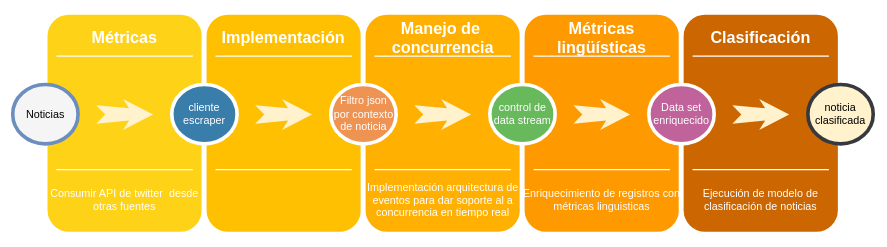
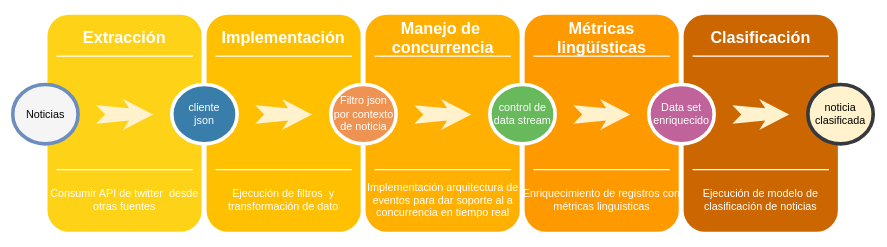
(124, 38) -> (124, 38)
(204, 114) -> (204, 114)
none -> (283, 201)
